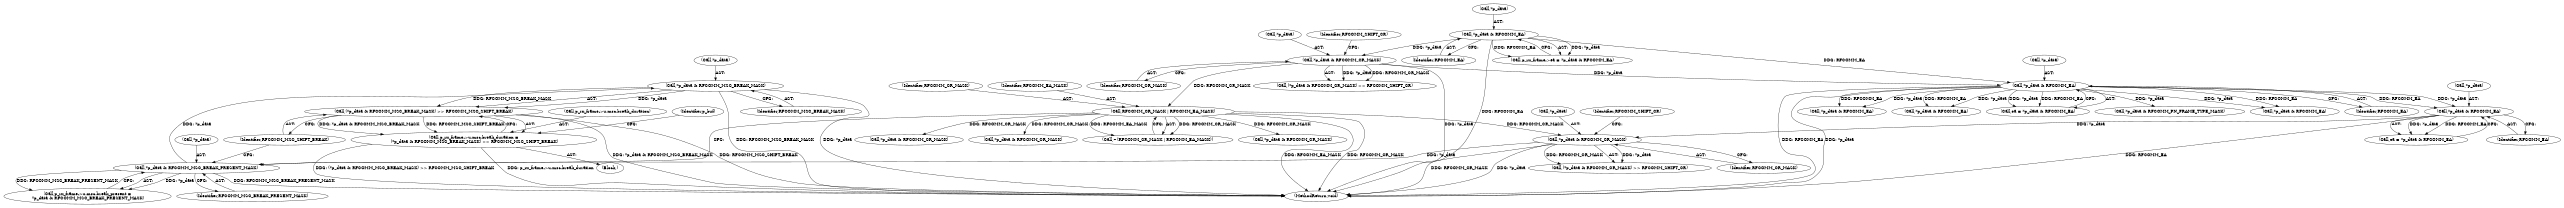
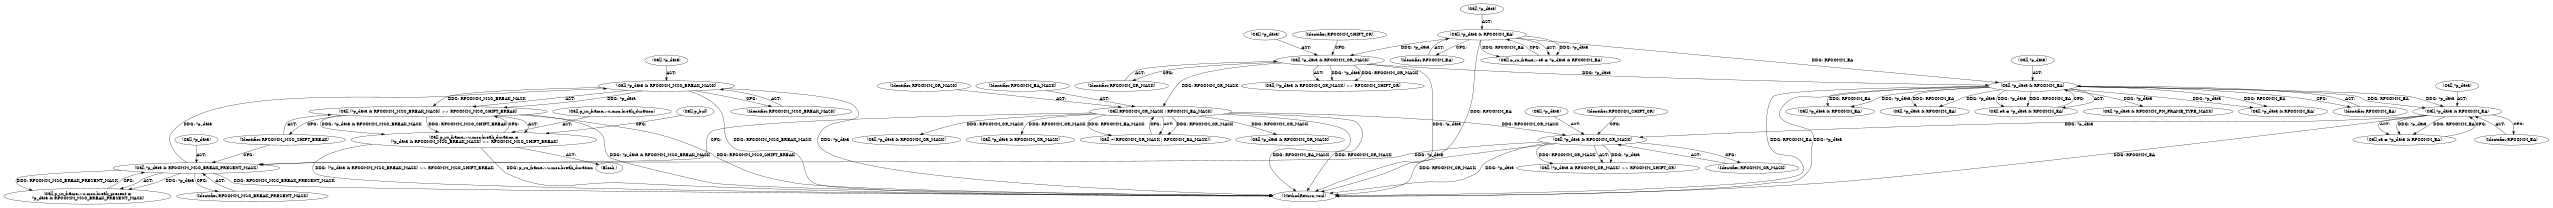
(698, 112) -> (695, 112)
